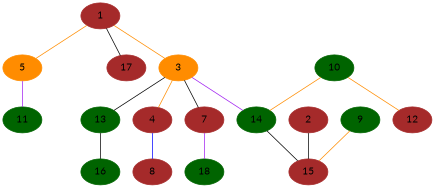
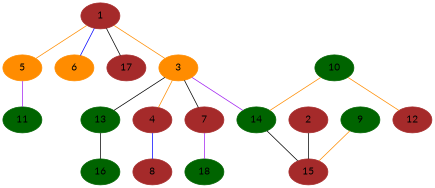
none -> (74, 68)
